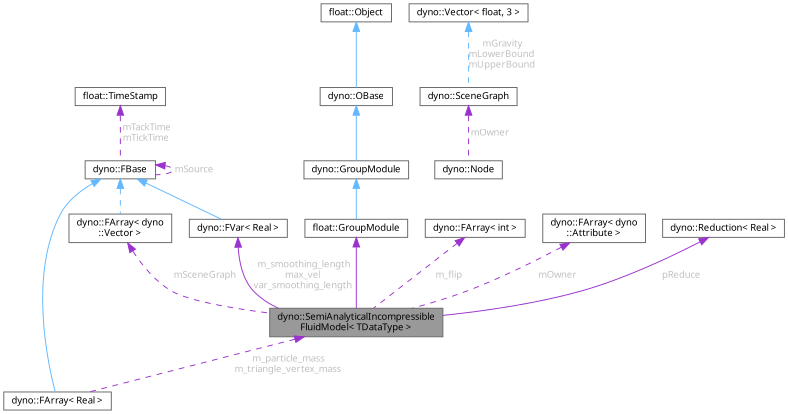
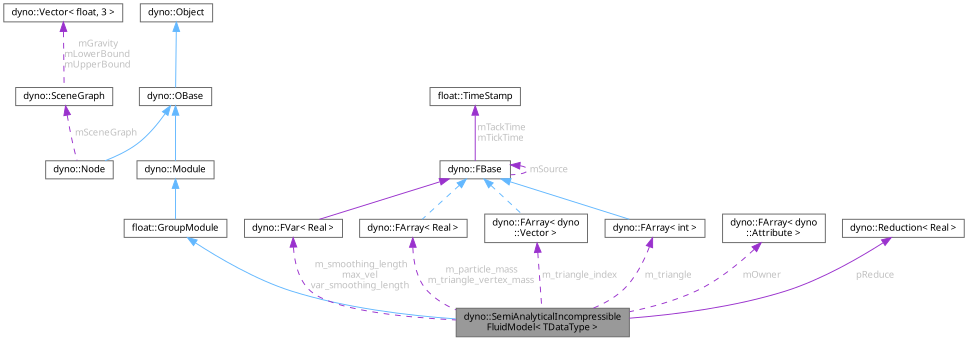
(356, 13) -> (176, 13)
(469, 59) -> (64, 59)
(489, 133) -> (105, 133)
(120, 138) -> (475, 138)
none -> (139, 142)
(356, 170) -> (176, 170)
(184, 201) -> (380, 201)
none -> (570, 201)
(204, 275) -> (579, 275)
(448, 275) -> (667, 275)
(356, 278) -> (307, 296)
(44, 280) -> (441, 202)
(248, 284) -> (358, 309)
(192, 366) -> (424, 286)
